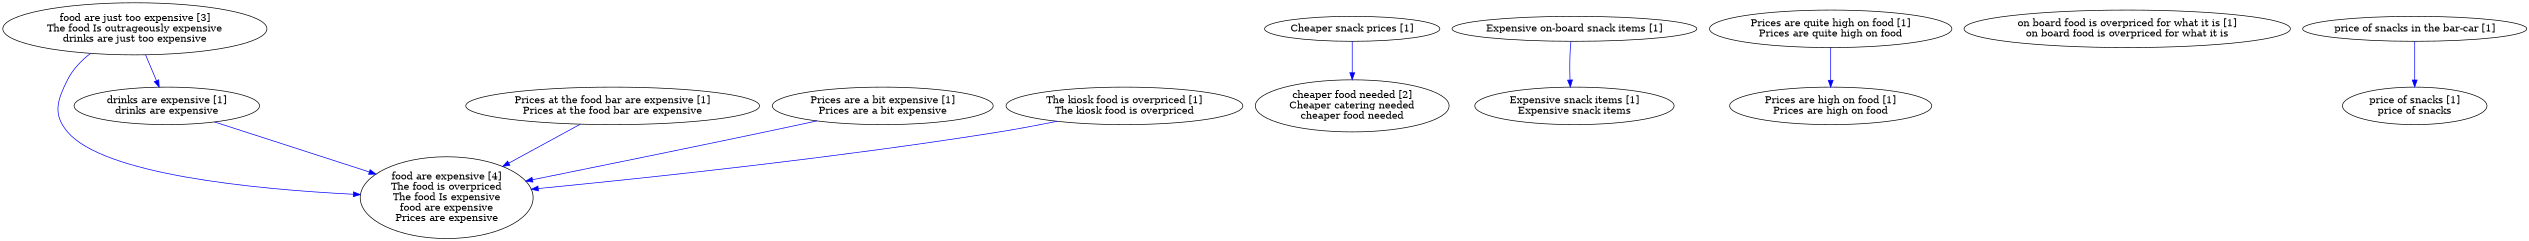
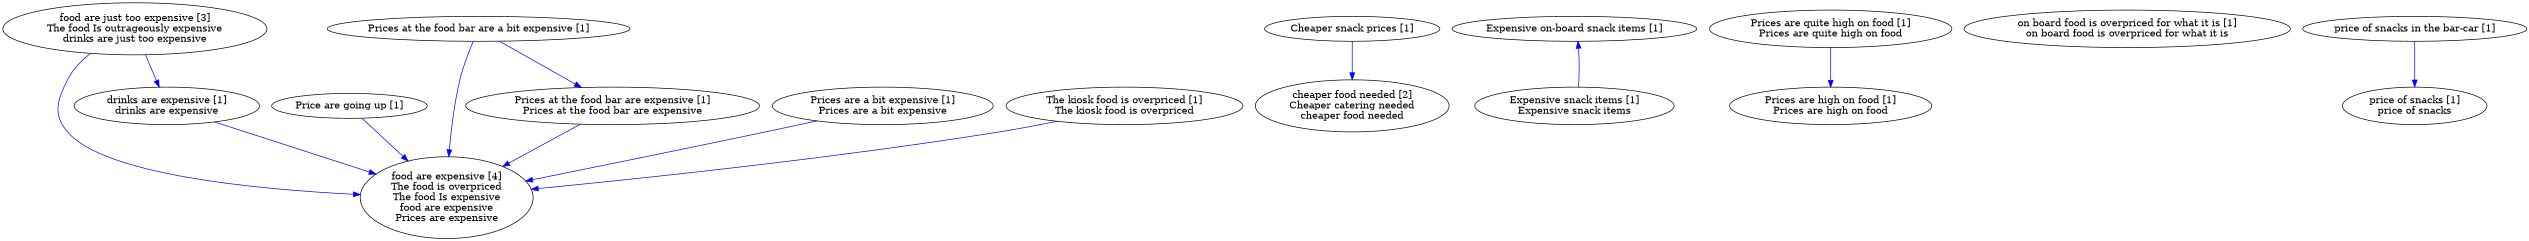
none -> (479, 29)
(1570, 61) -> (1579, 68)
none -> (349, 106)
